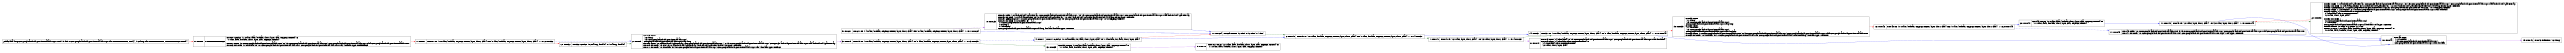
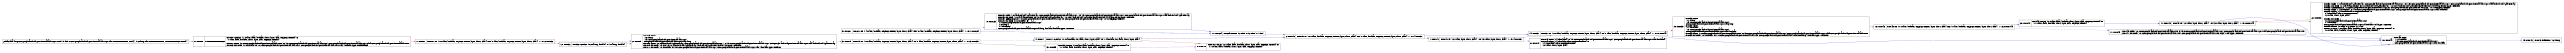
(1176, 36) -> (1170, 42)
